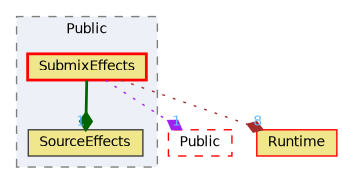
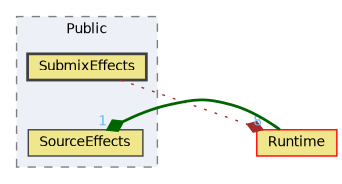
(87, 67) -> (87, 67)
(86, 97) -> (203, 100)
(200, 143) -> none
